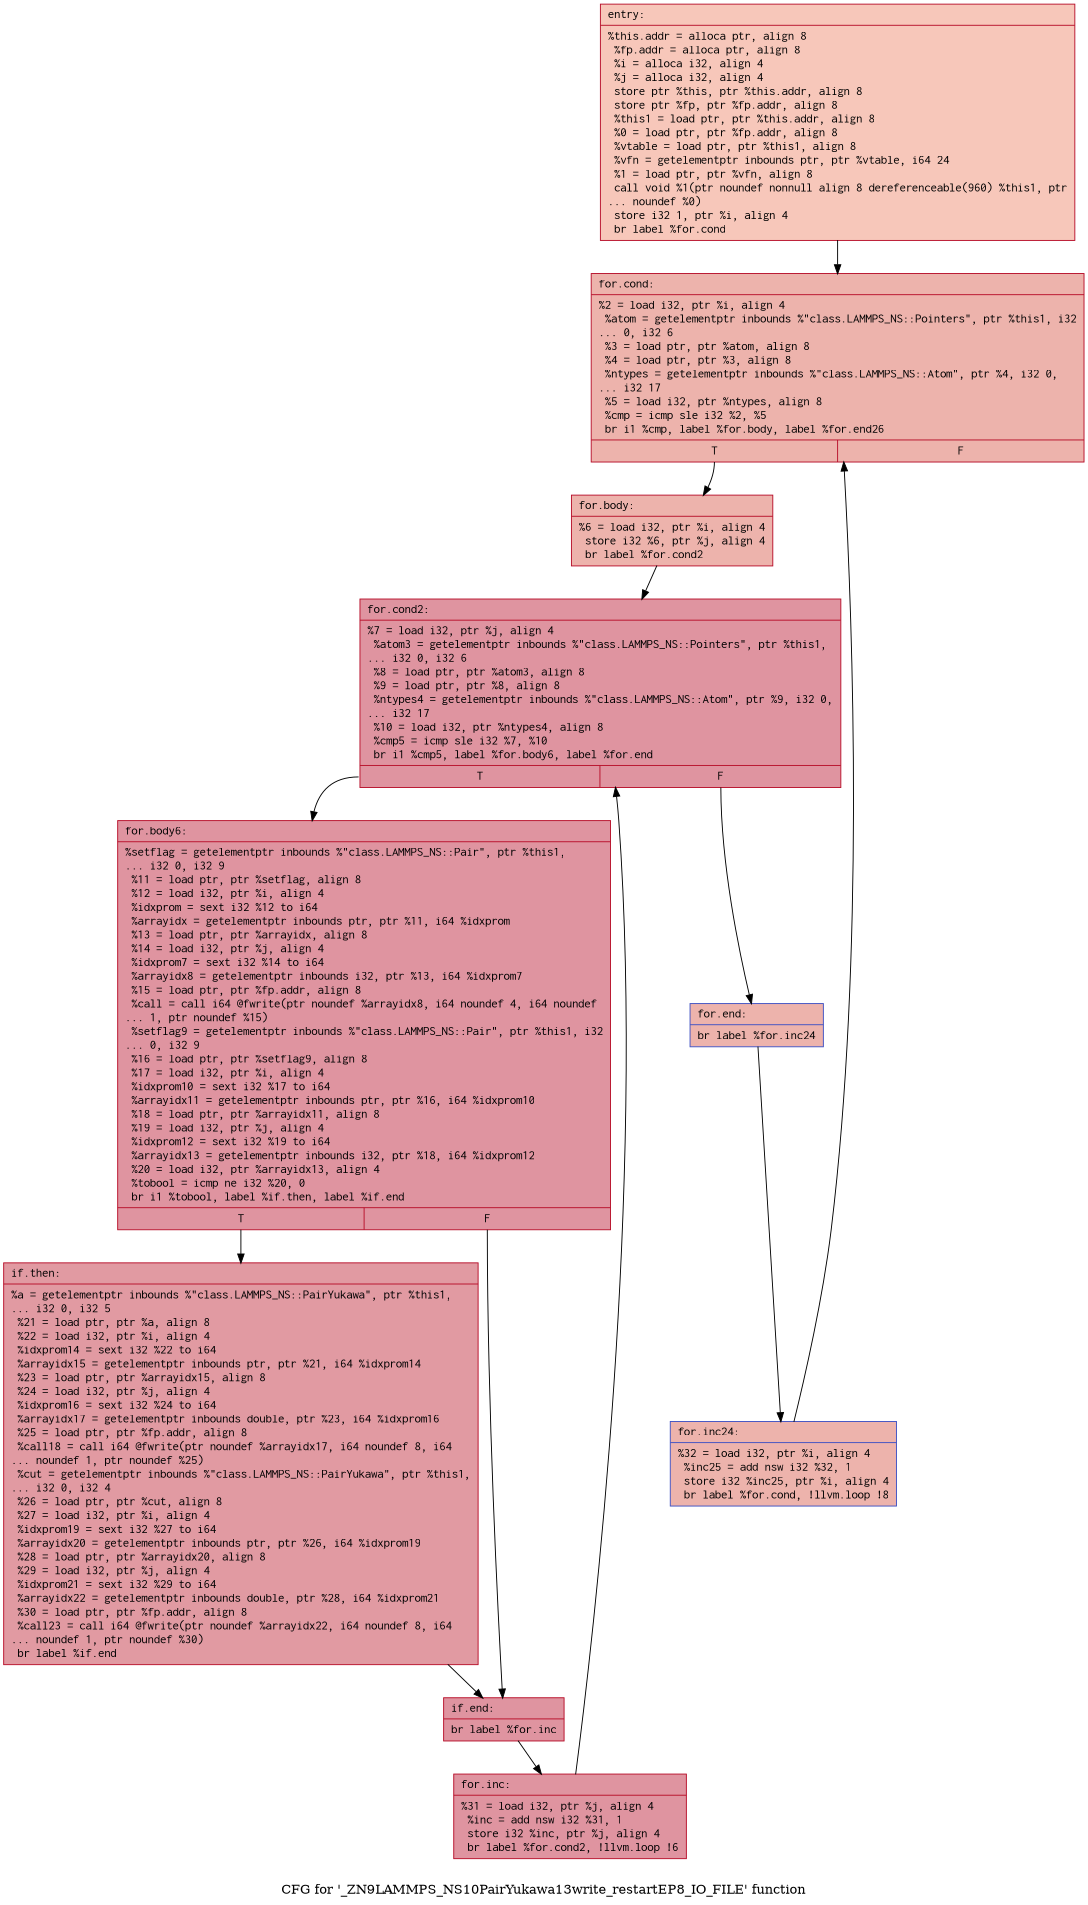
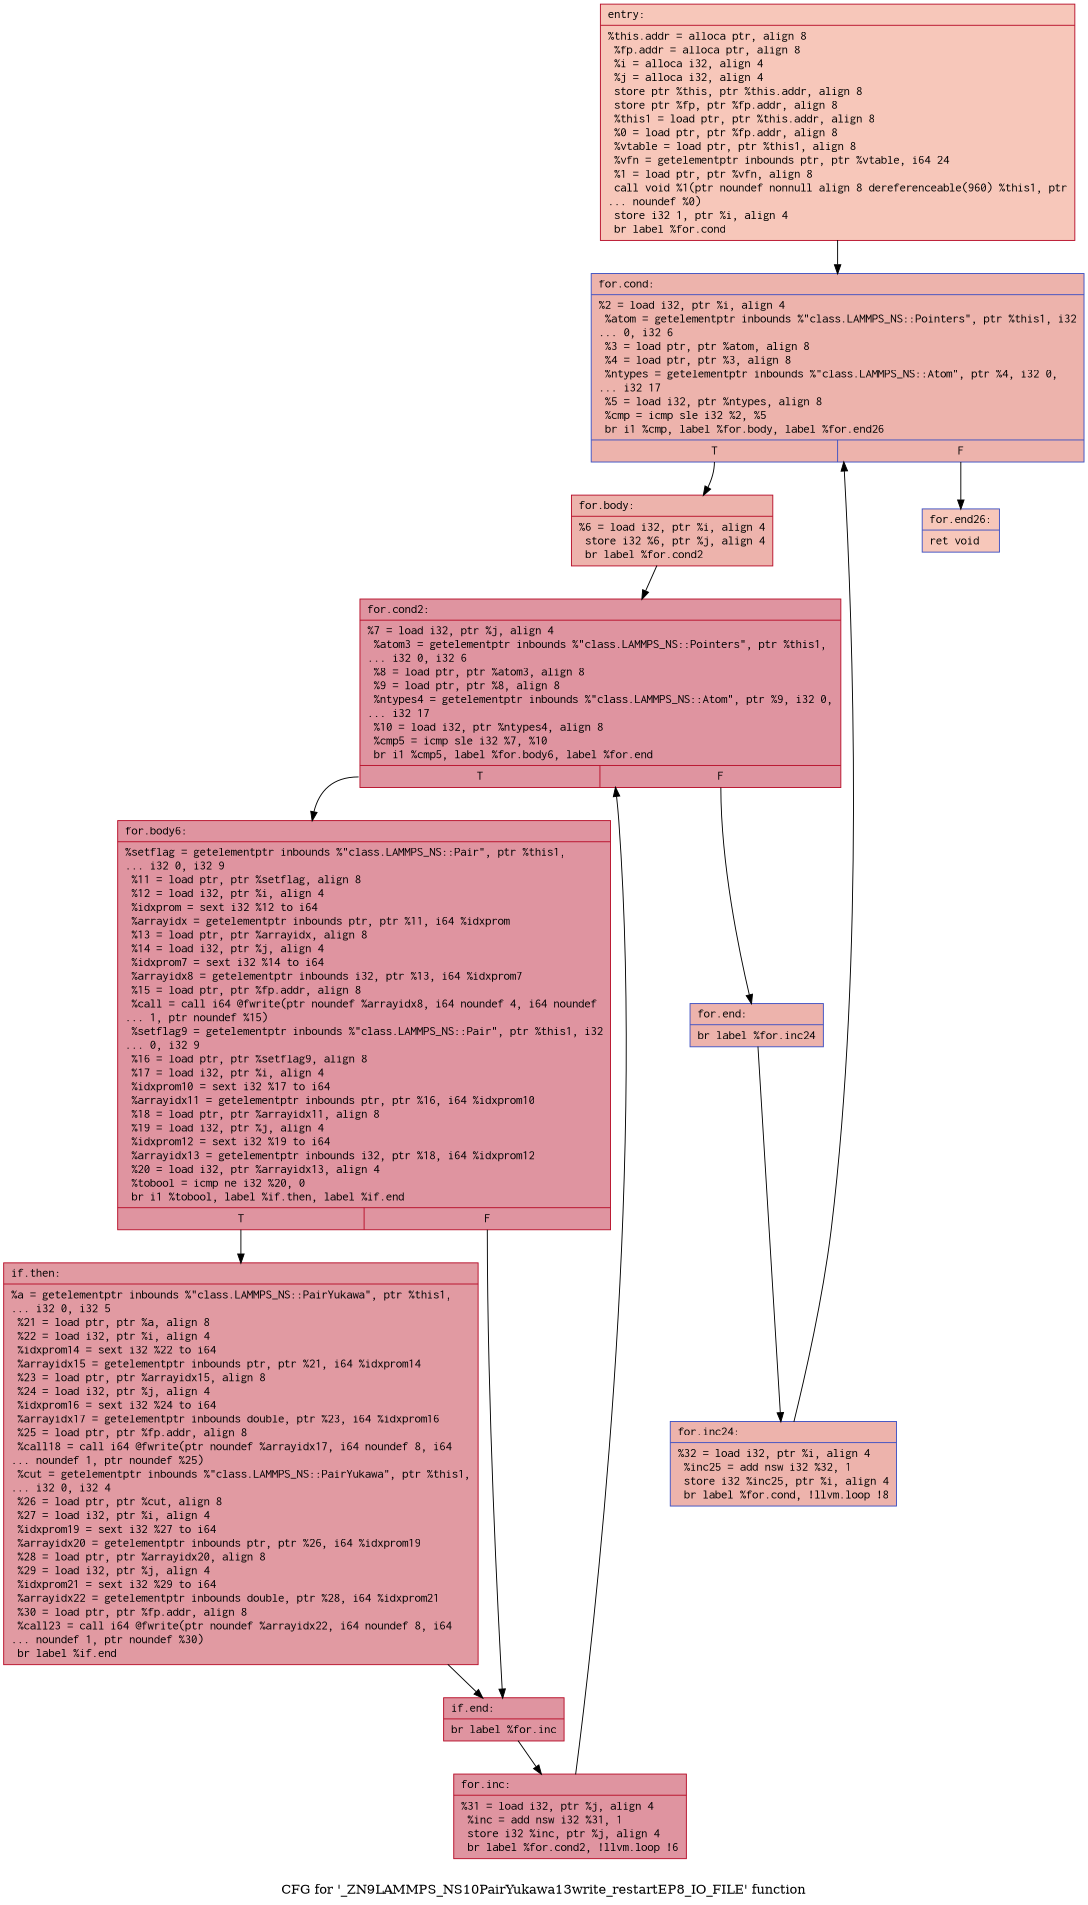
(838, 368) -> (838, 368)
none -> (961, 531)
